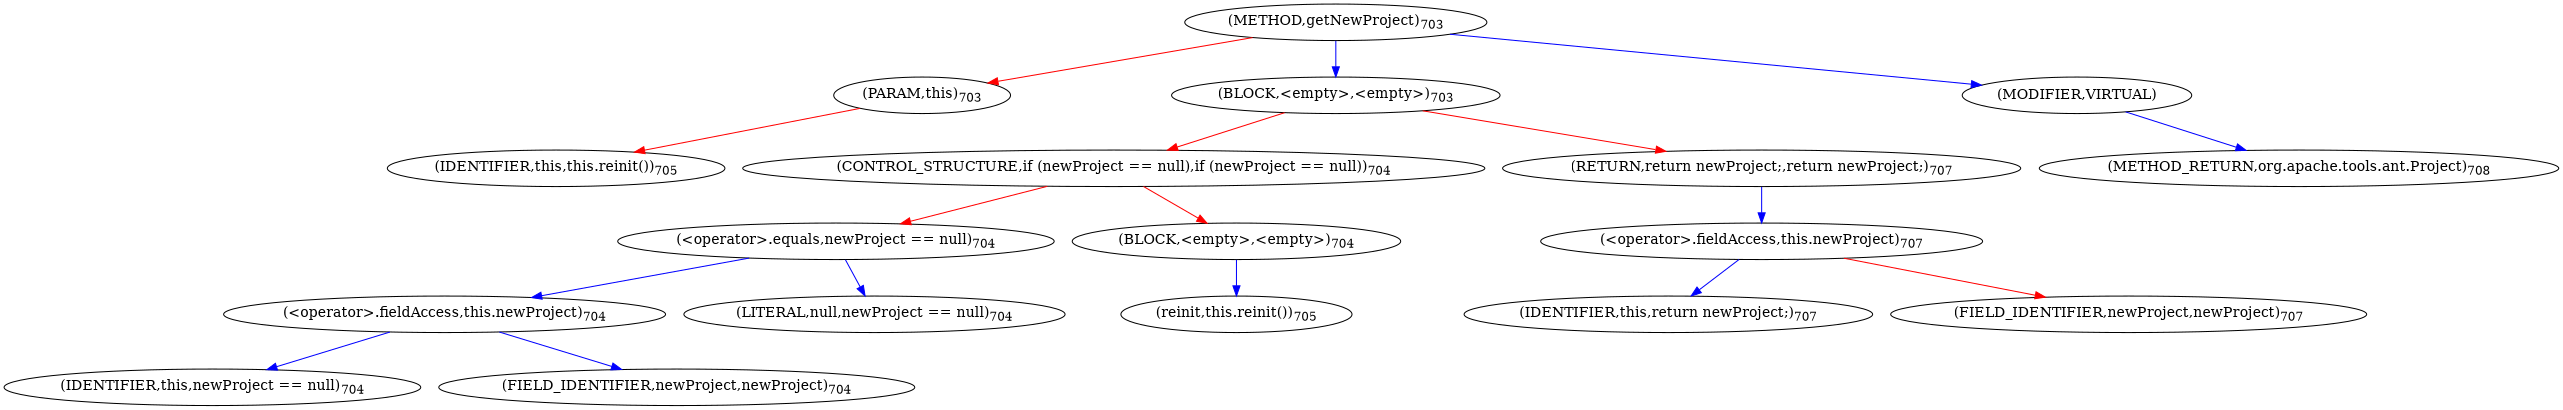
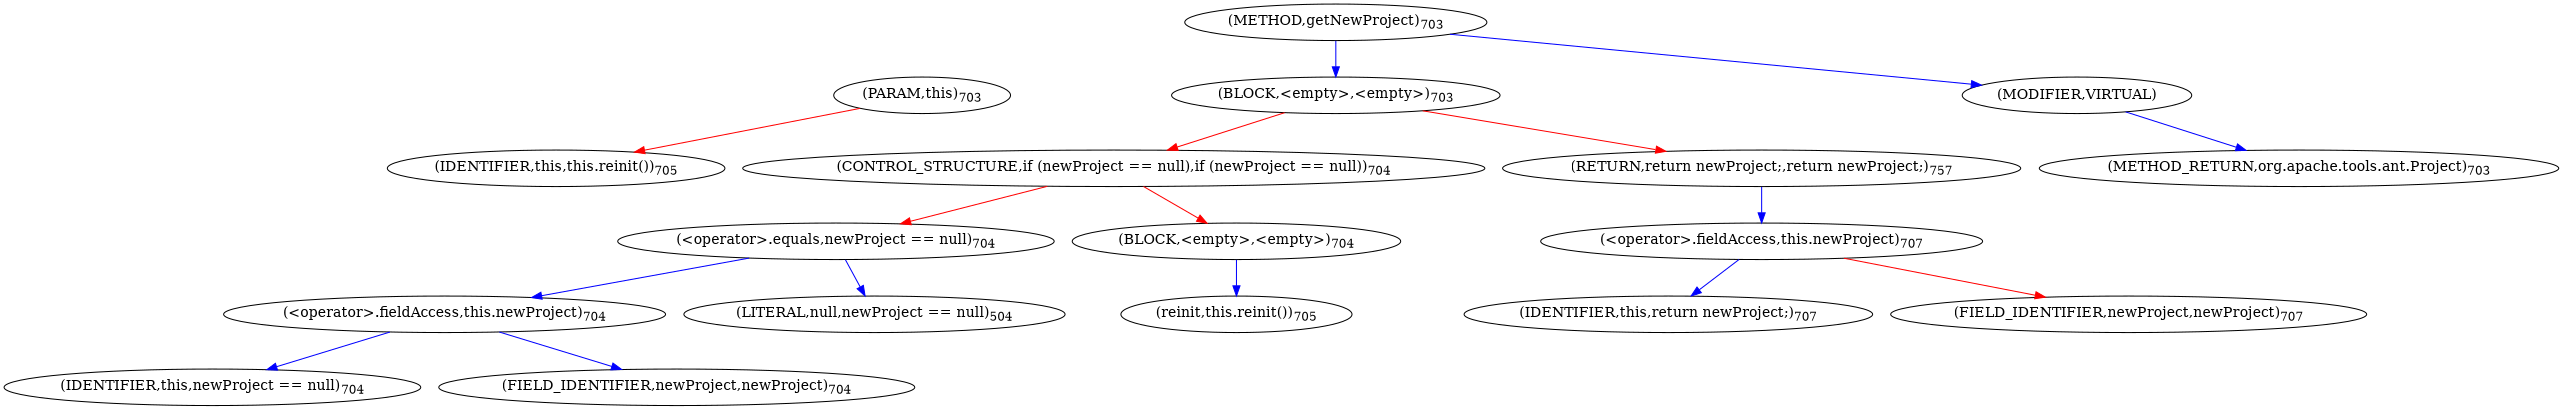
(1125, 59) -> none
(1941, 167) -> (1941, 167)
(2479, 167) -> (2479, 167)
(1001, 313) -> (1001, 313)
